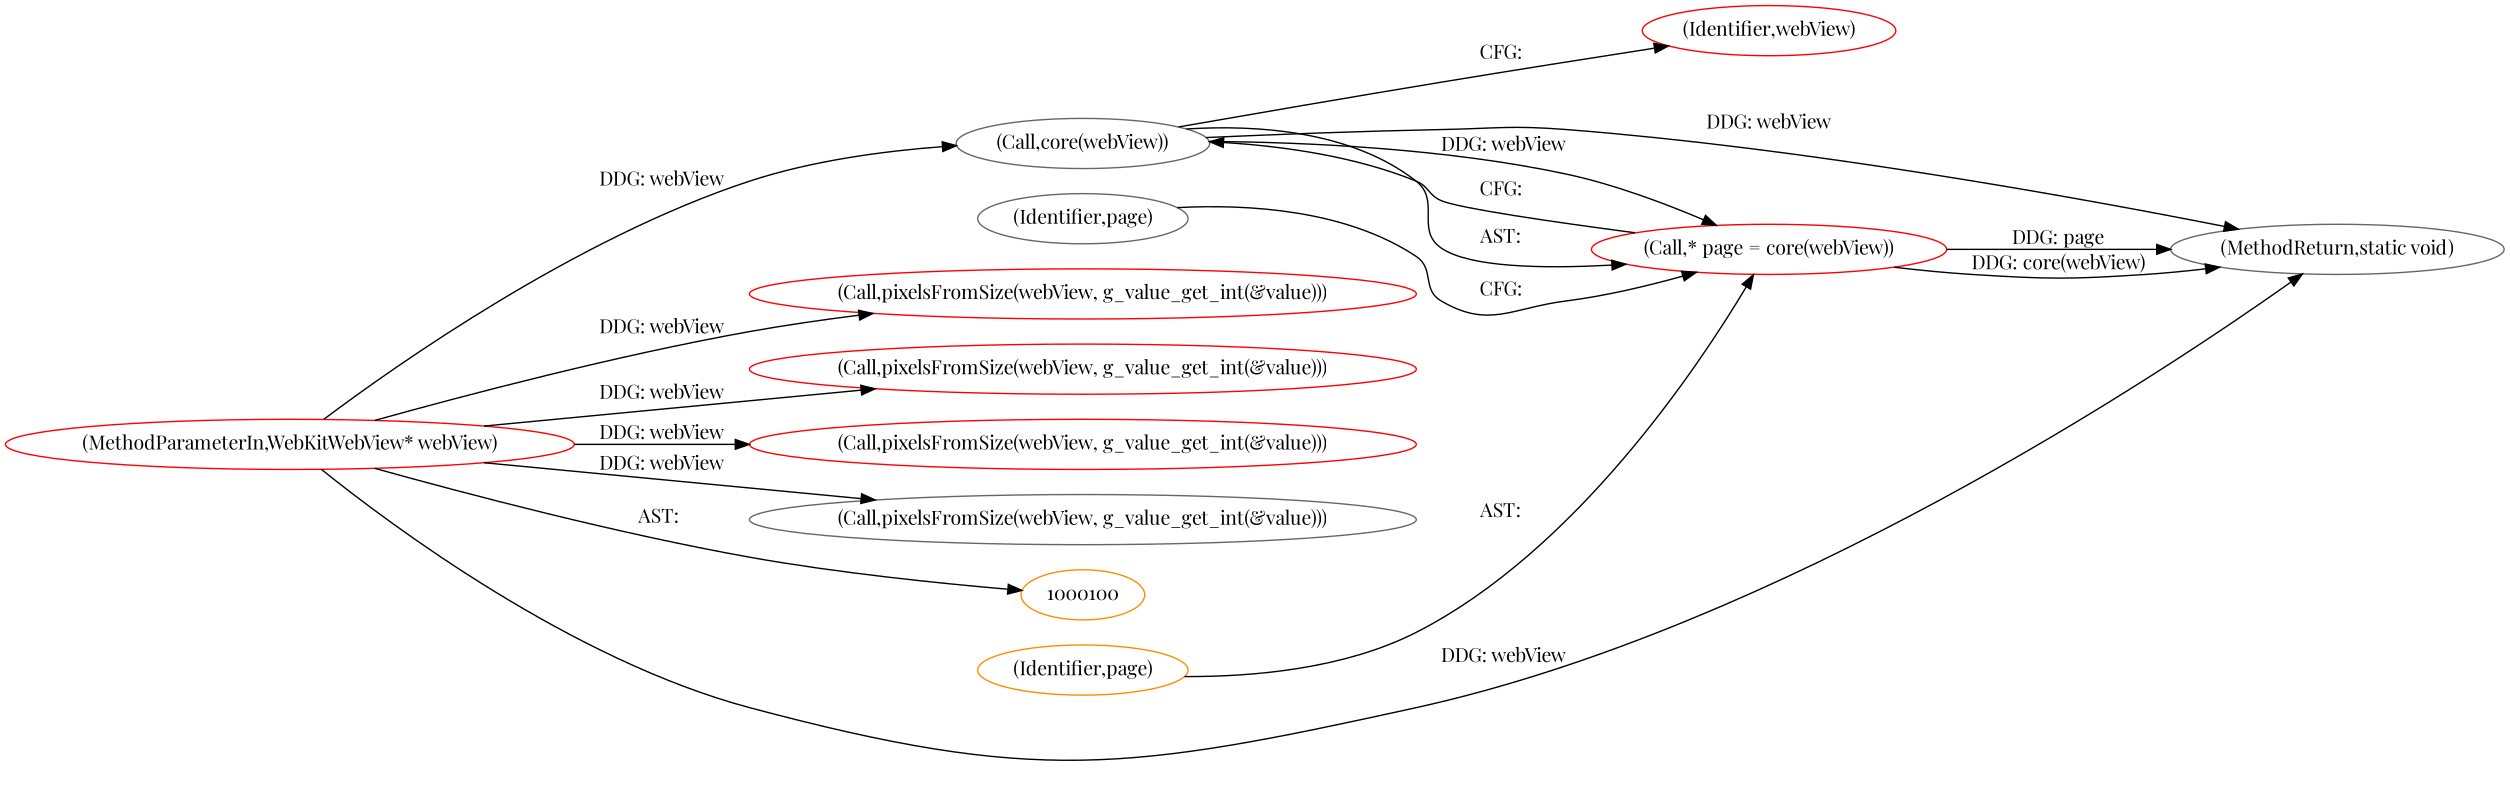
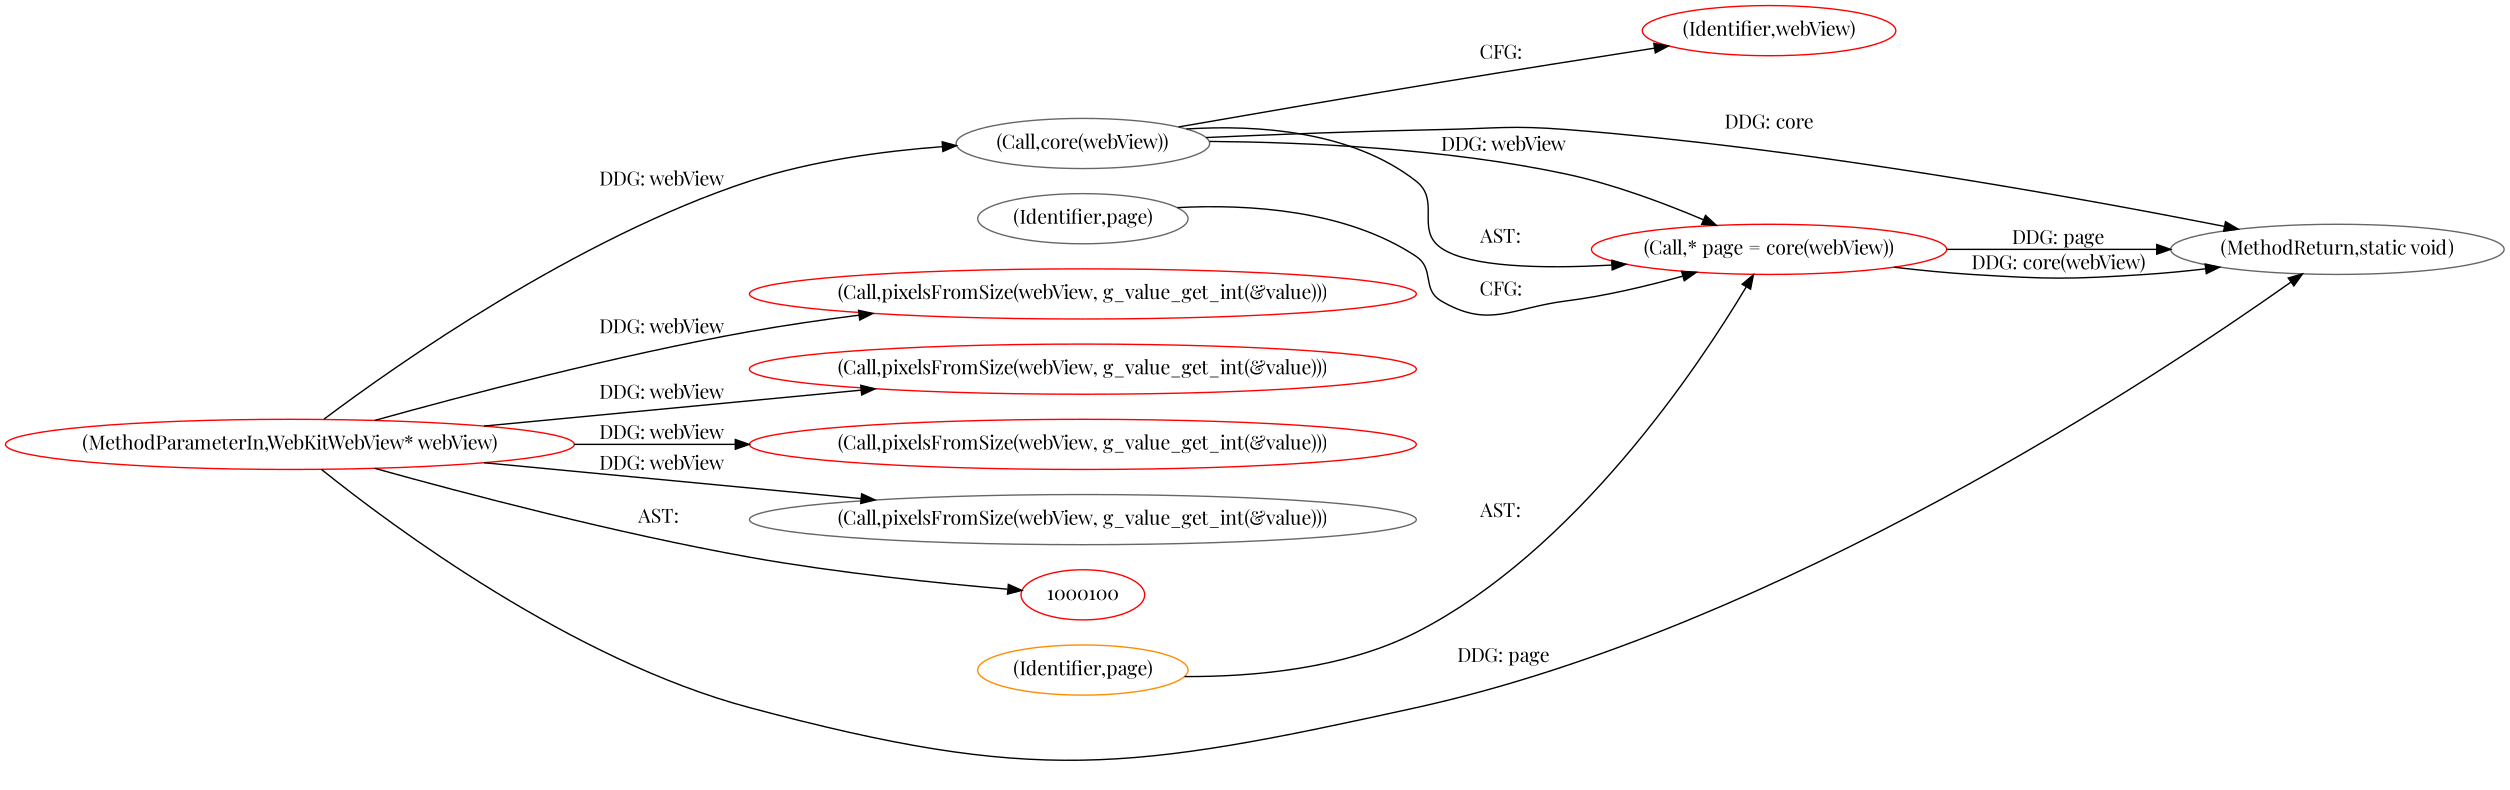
(1769, 123) -> (1769, 123)
(1436, 198) -> none
(1083, 595) -> (1083, 595)
(1504, 657) -> (1504, 657)
